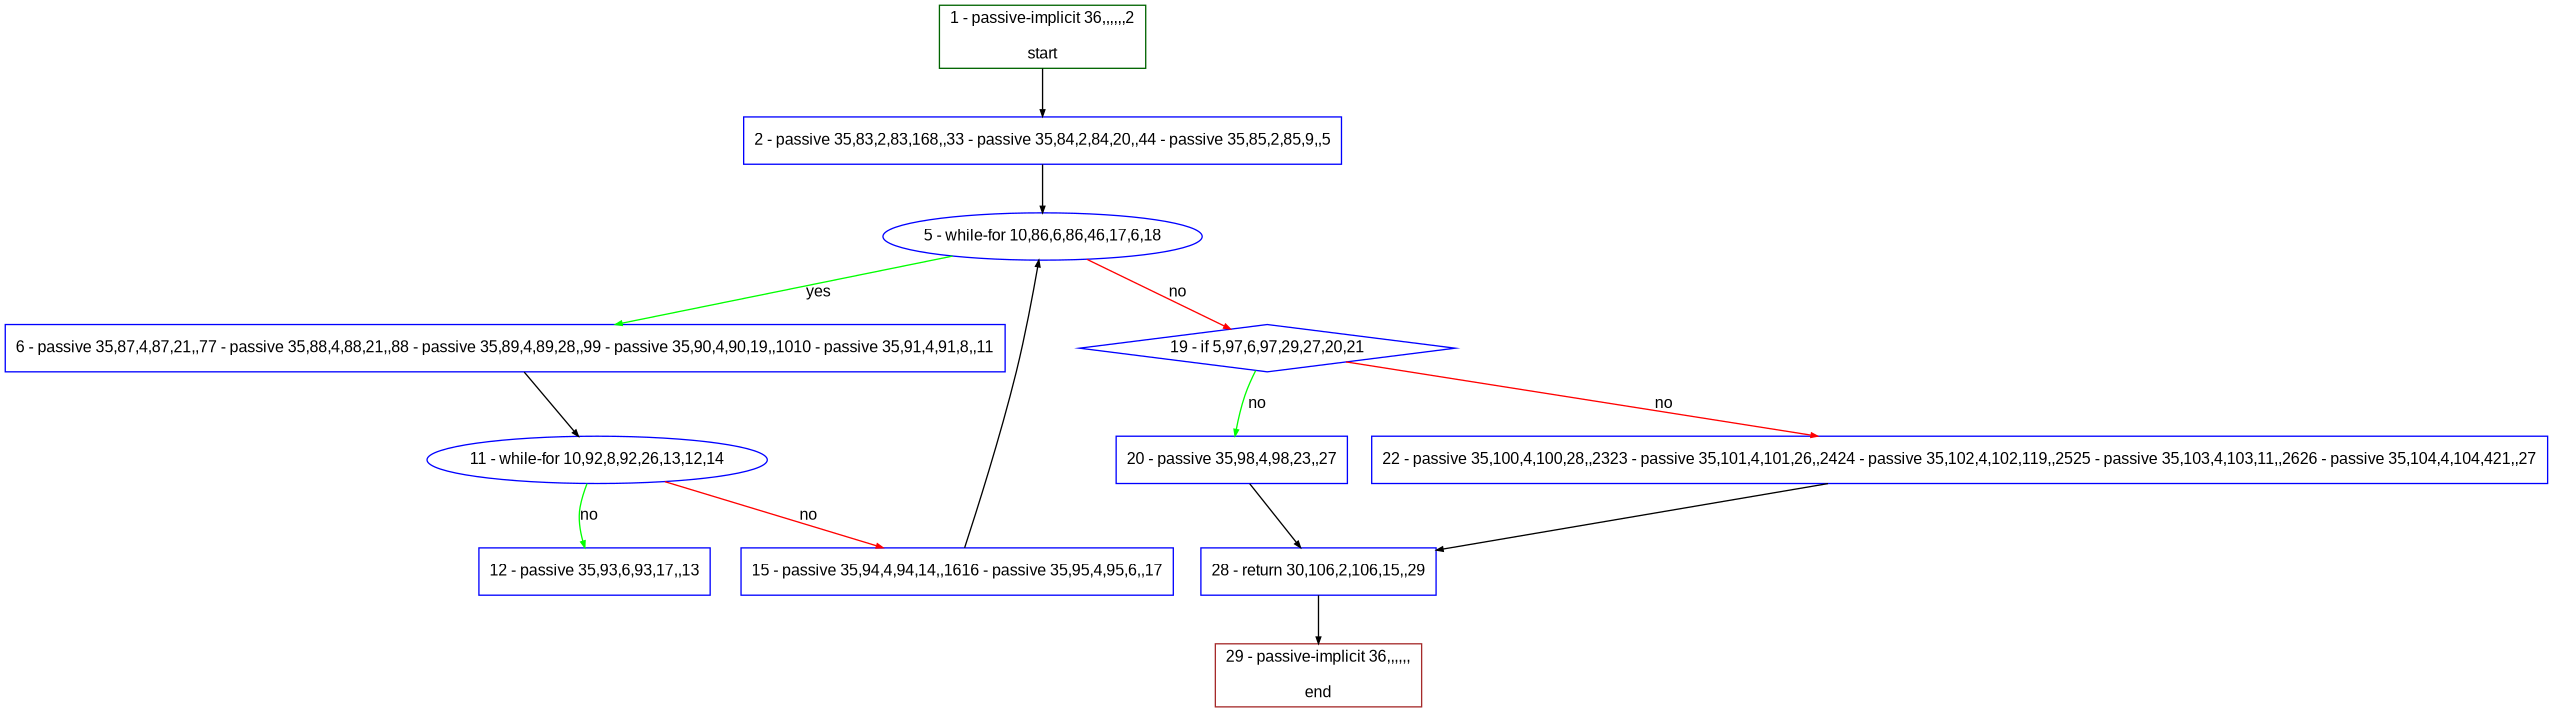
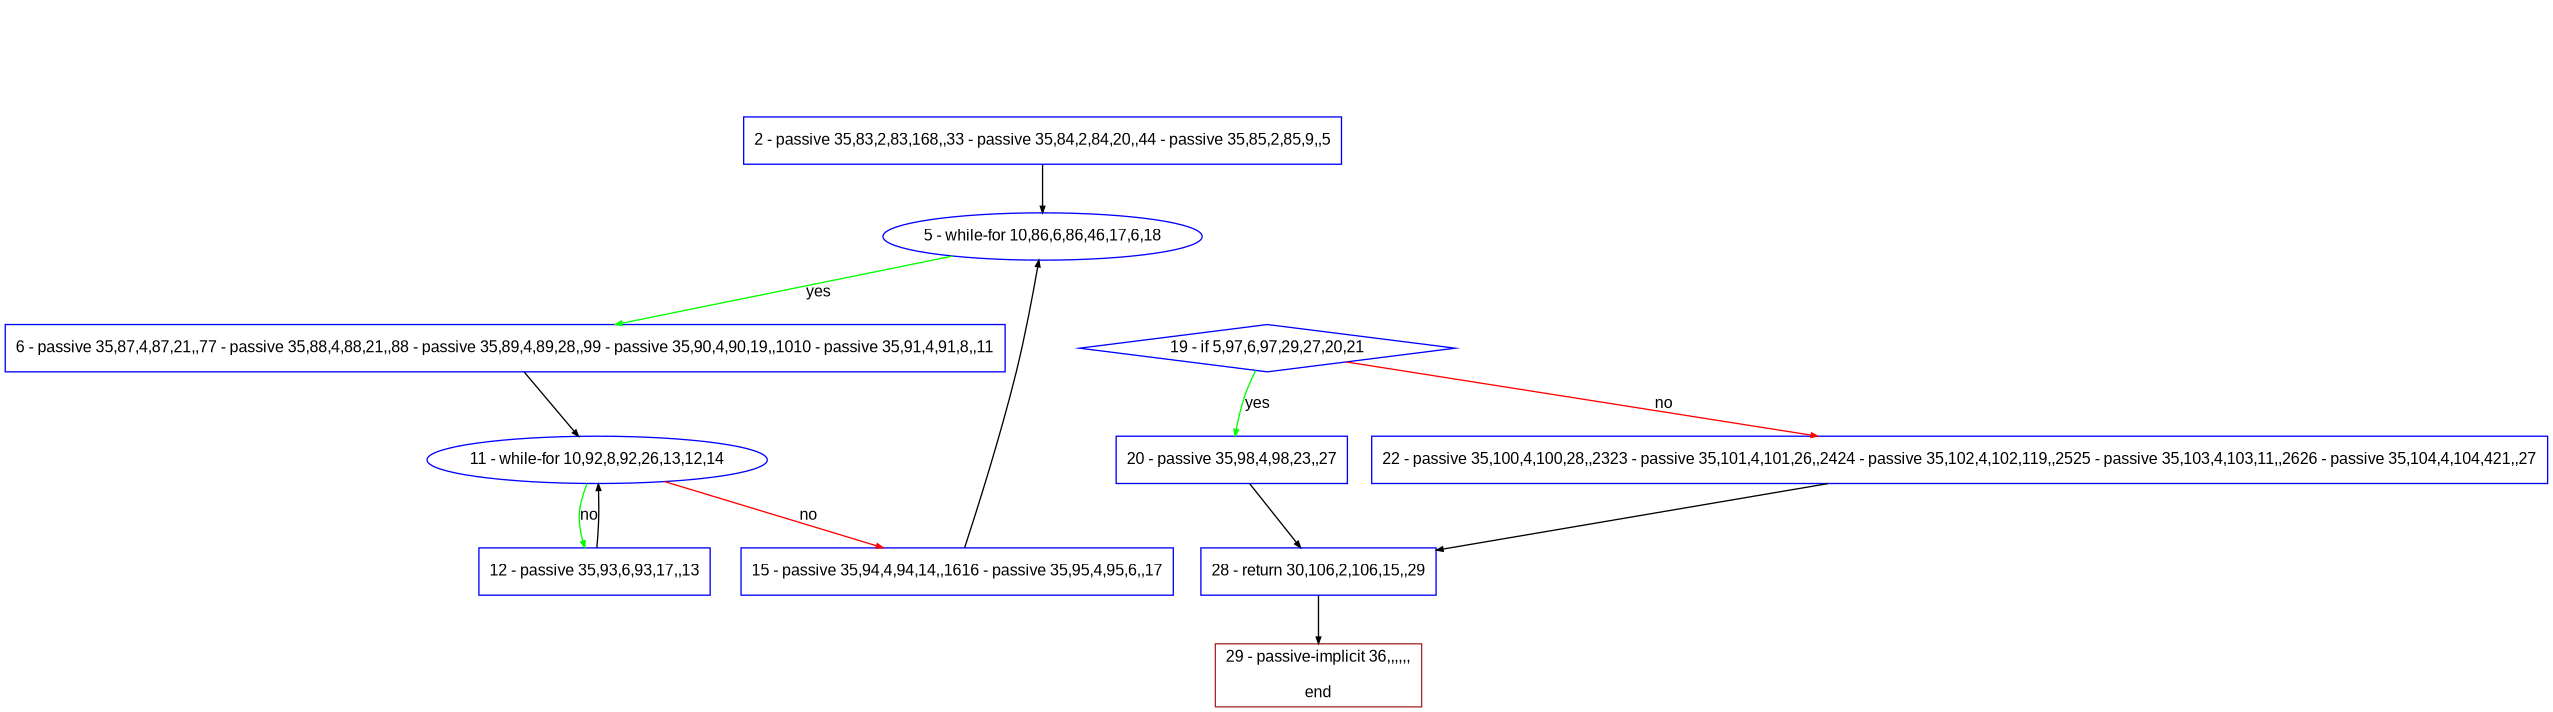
(1043, 37) -> none
(1156, 293) -> none
(1257, 404) -> (1257, 404)
none -> (599, 519)
